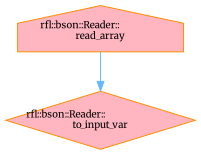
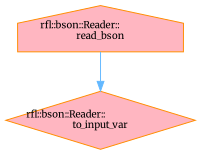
(101, 31) -> (101, 31)
